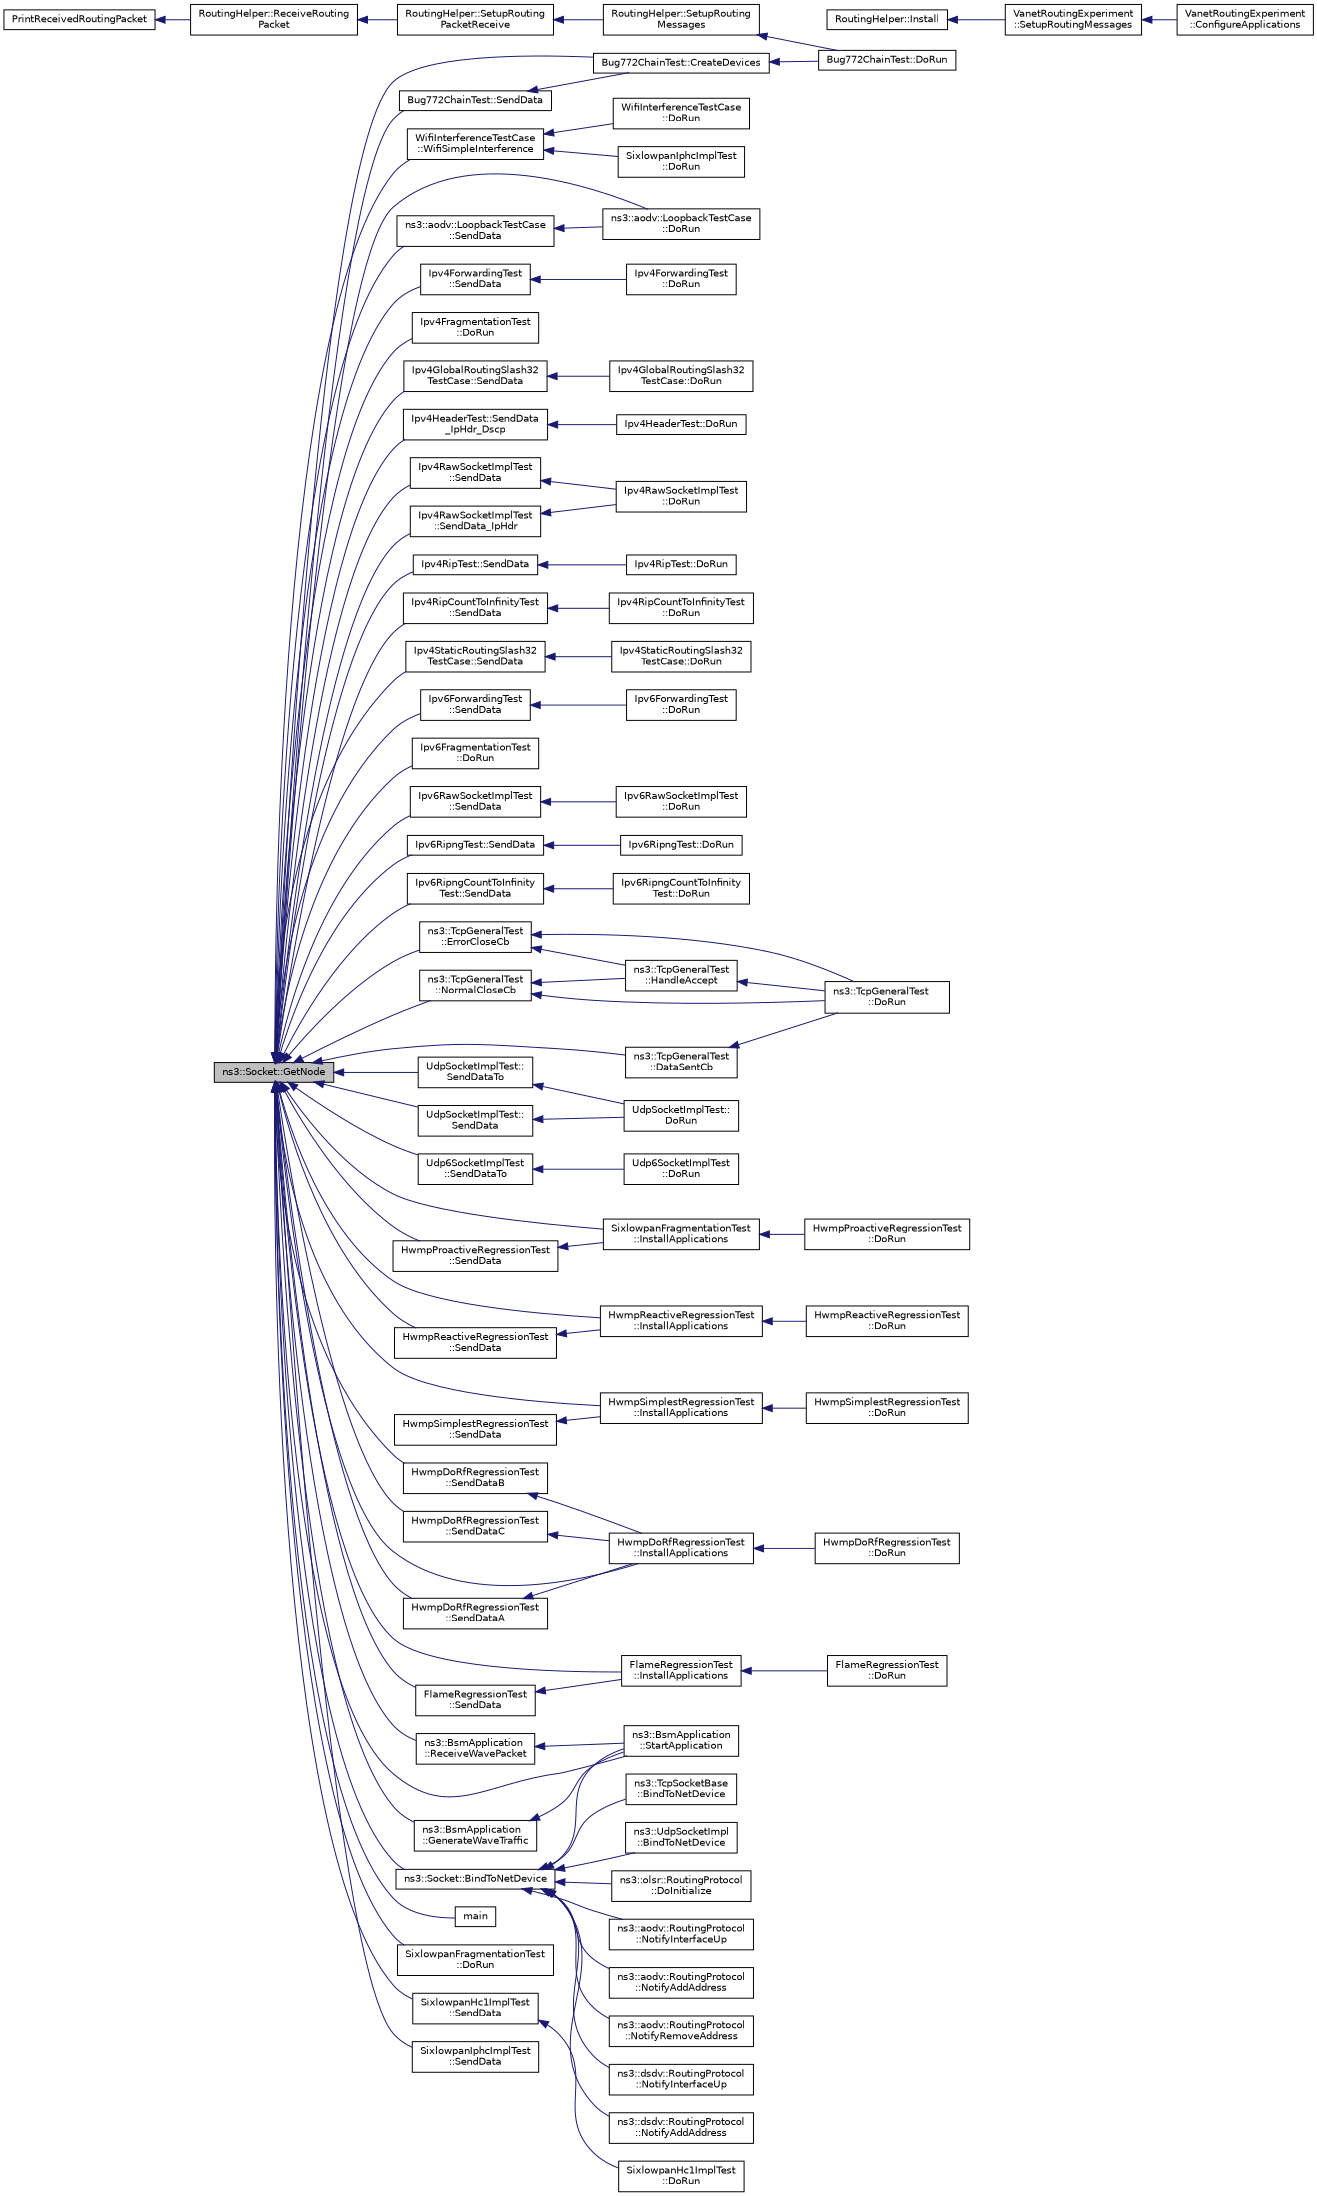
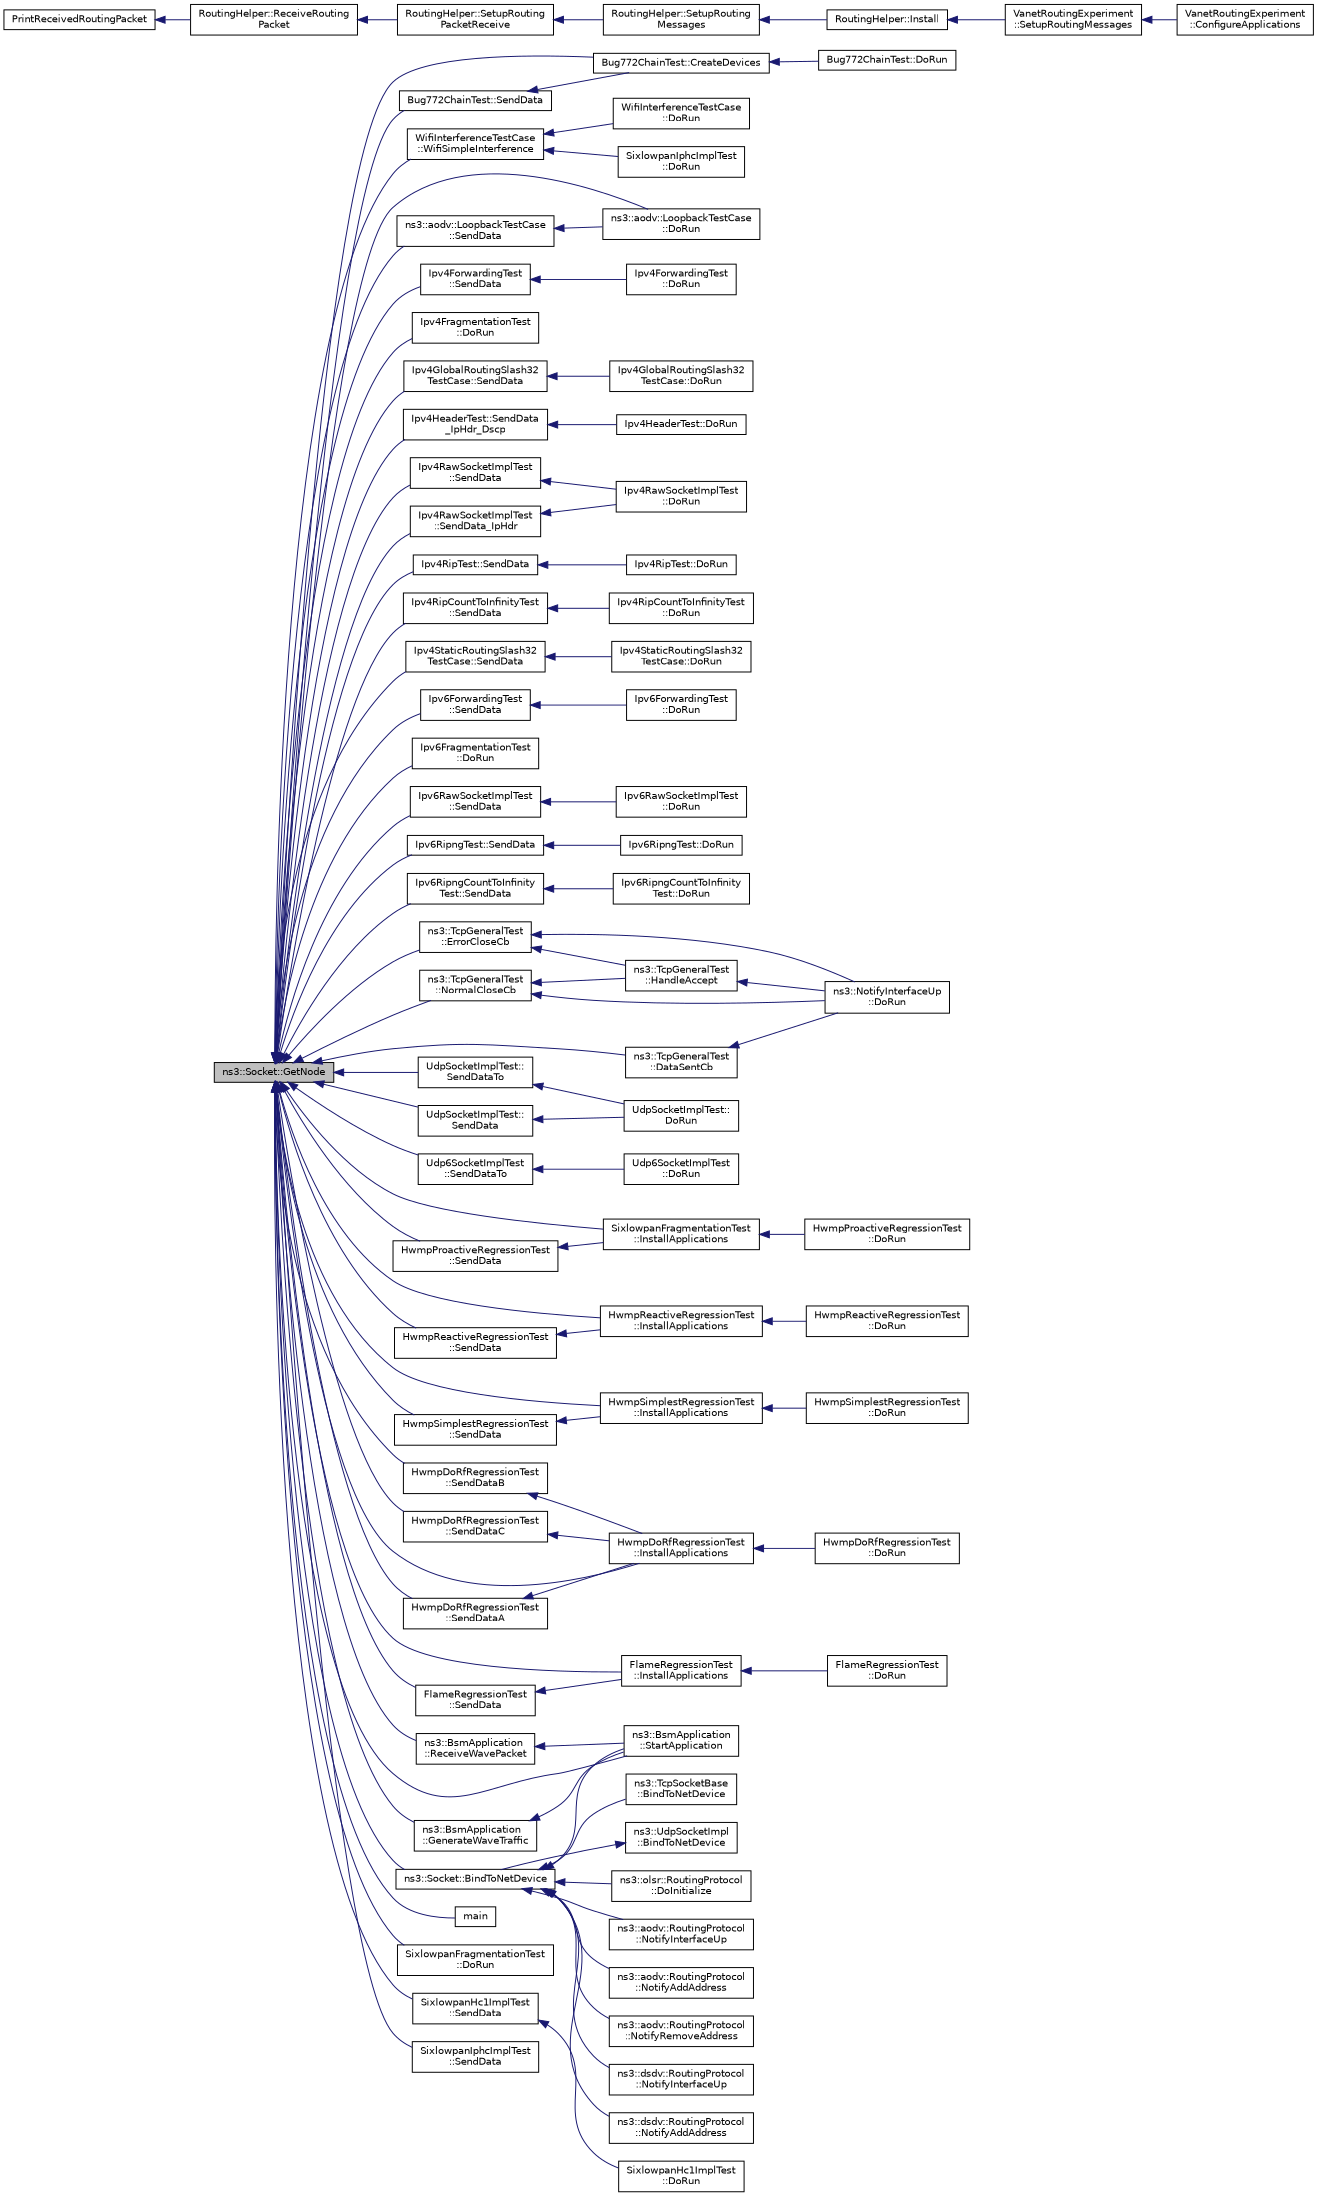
(803, 44) -> (798, 20)
(887, 997) -> (887, 997)
none -> (318, 1277)
(600, 1861) -> (549, 1858)
